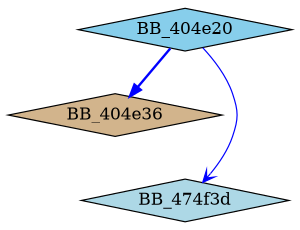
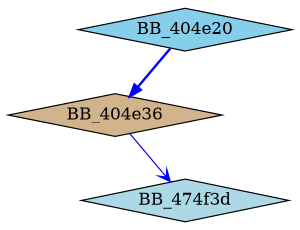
(237, 109) -> (146, 153)
